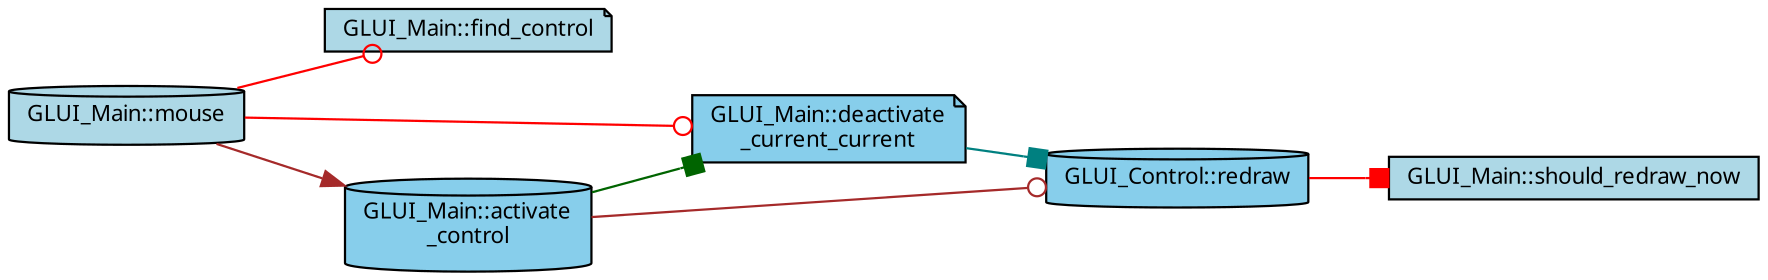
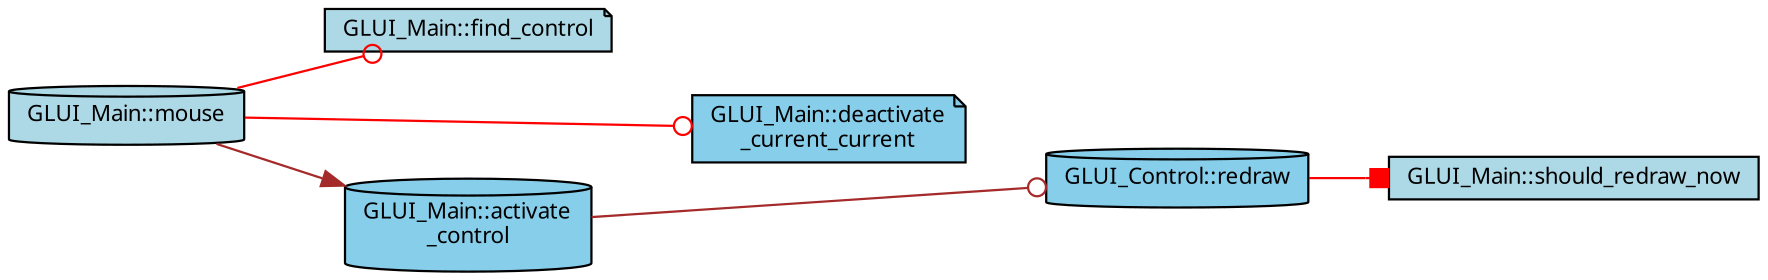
(995, 152) -> none
(636, 180) -> none
